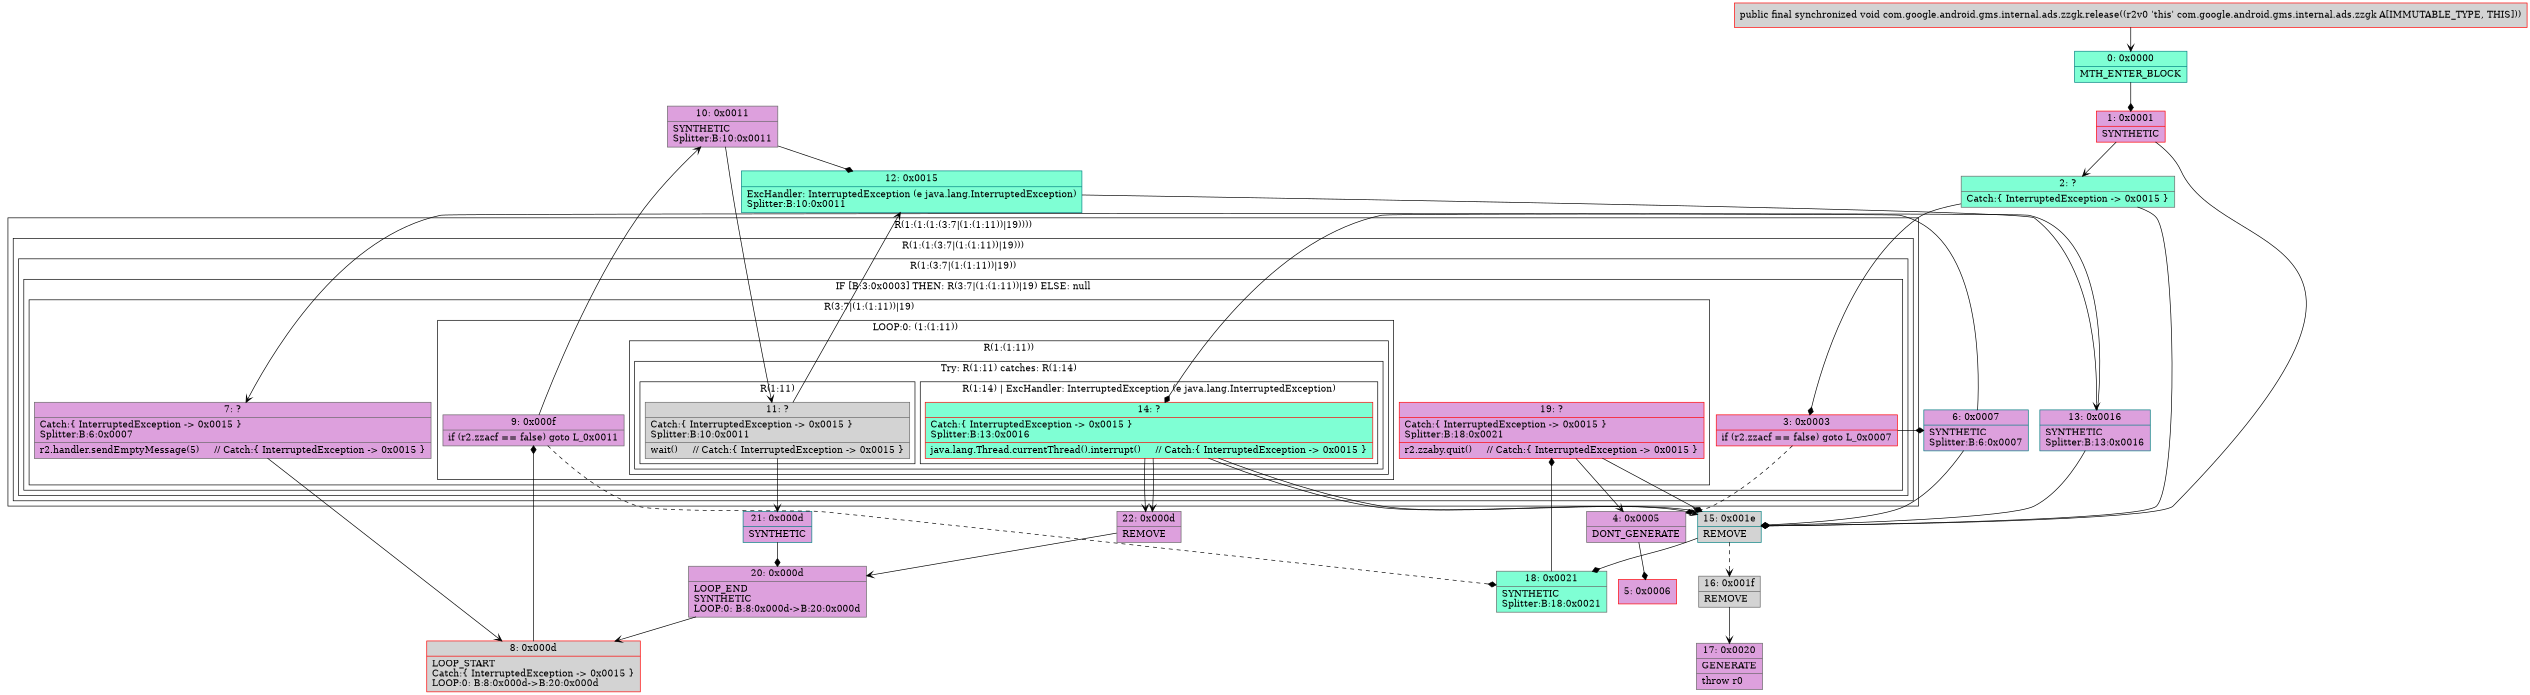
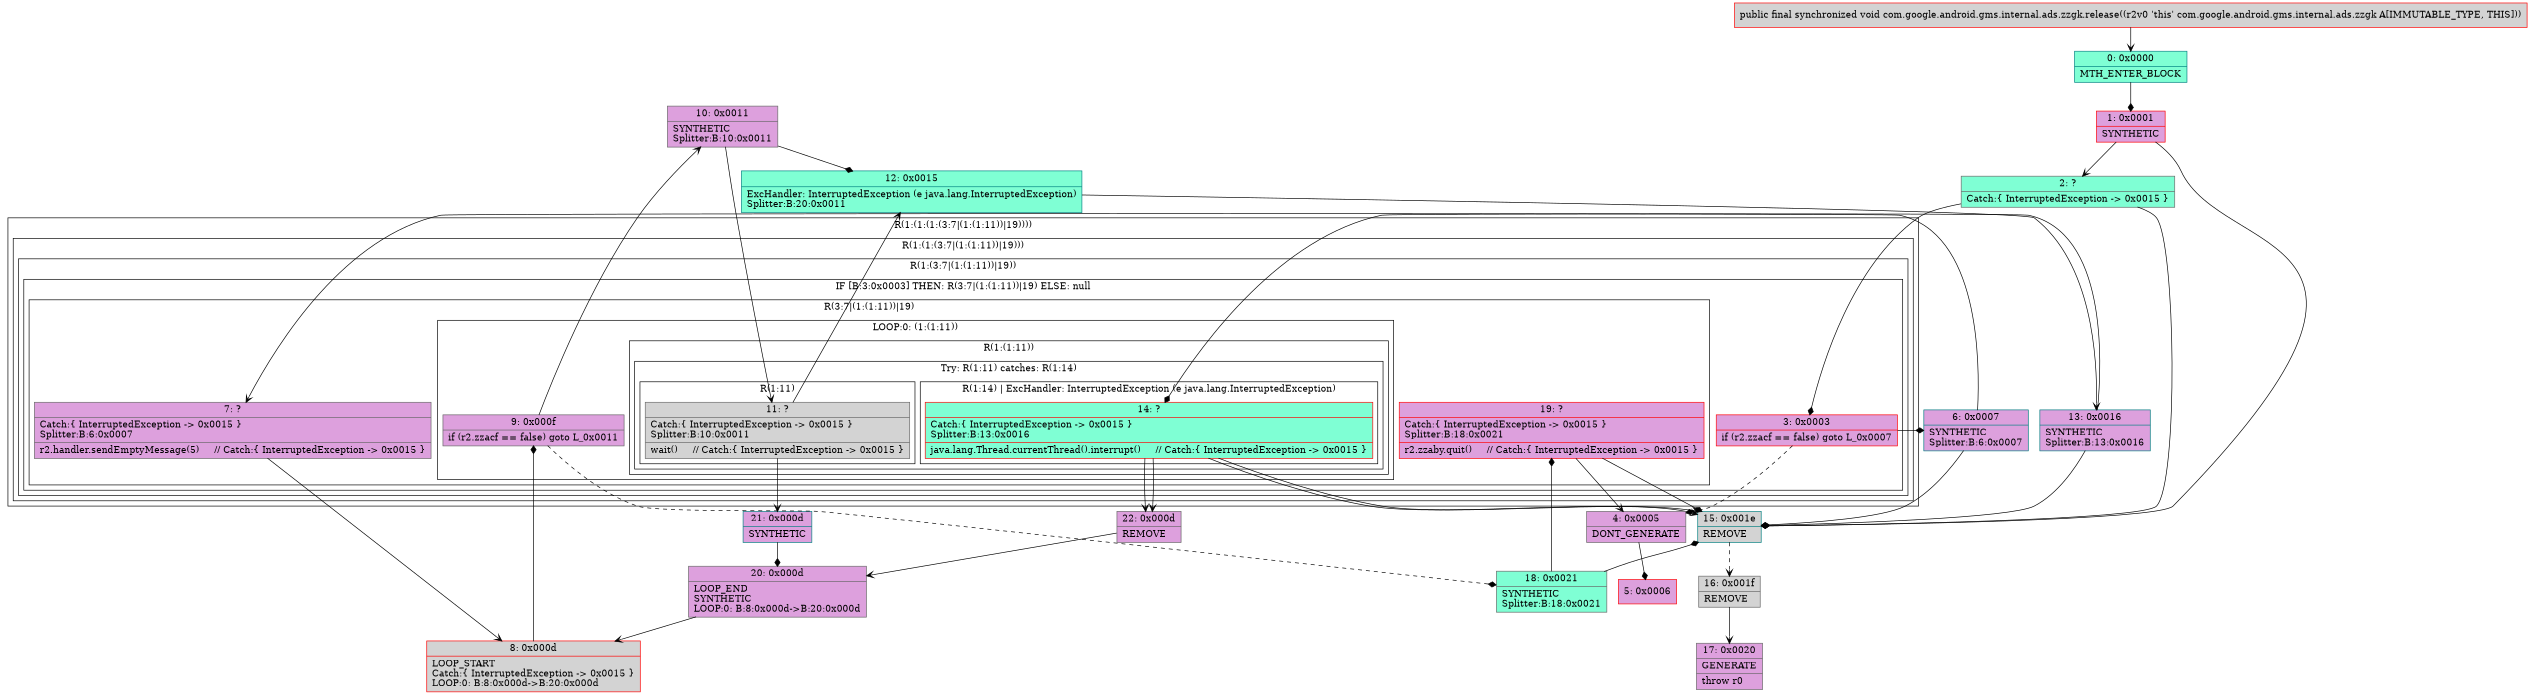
(797, 204) -> (797, 204)
(1649, 554) -> (1647, 557)
